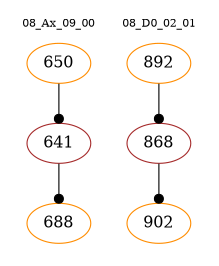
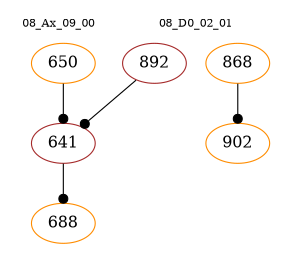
(159, 63) -> (154, 63)
(159, 99) -> (121, 93)
(159, 143) -> (238, 63)
